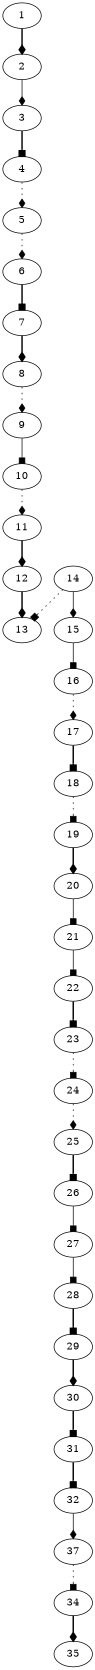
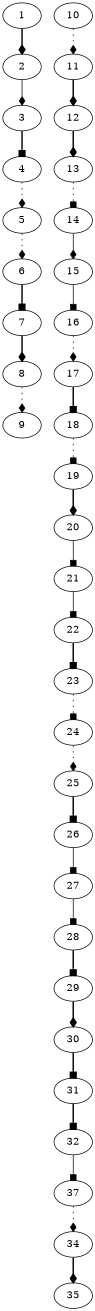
(22, 447) -> none
(50, 602) -> (73, 191)
(73, 1522) -> (73, 1164)
(73, 1574) -> (73, 1215)
